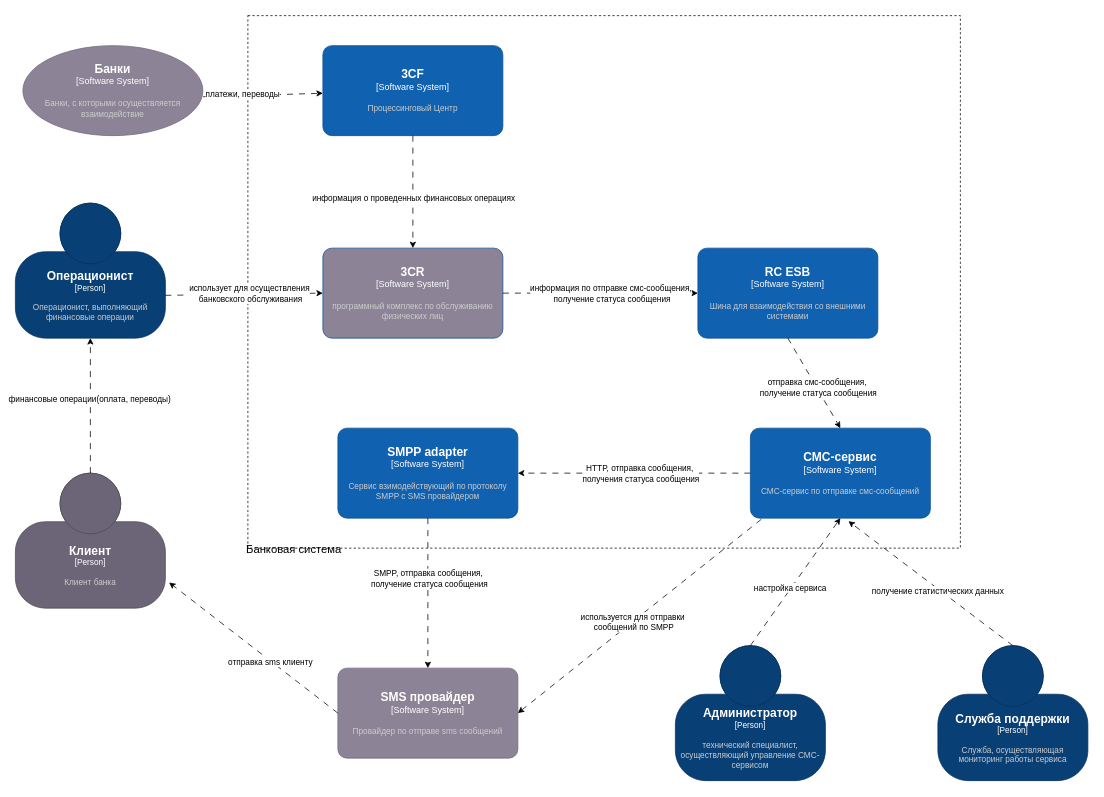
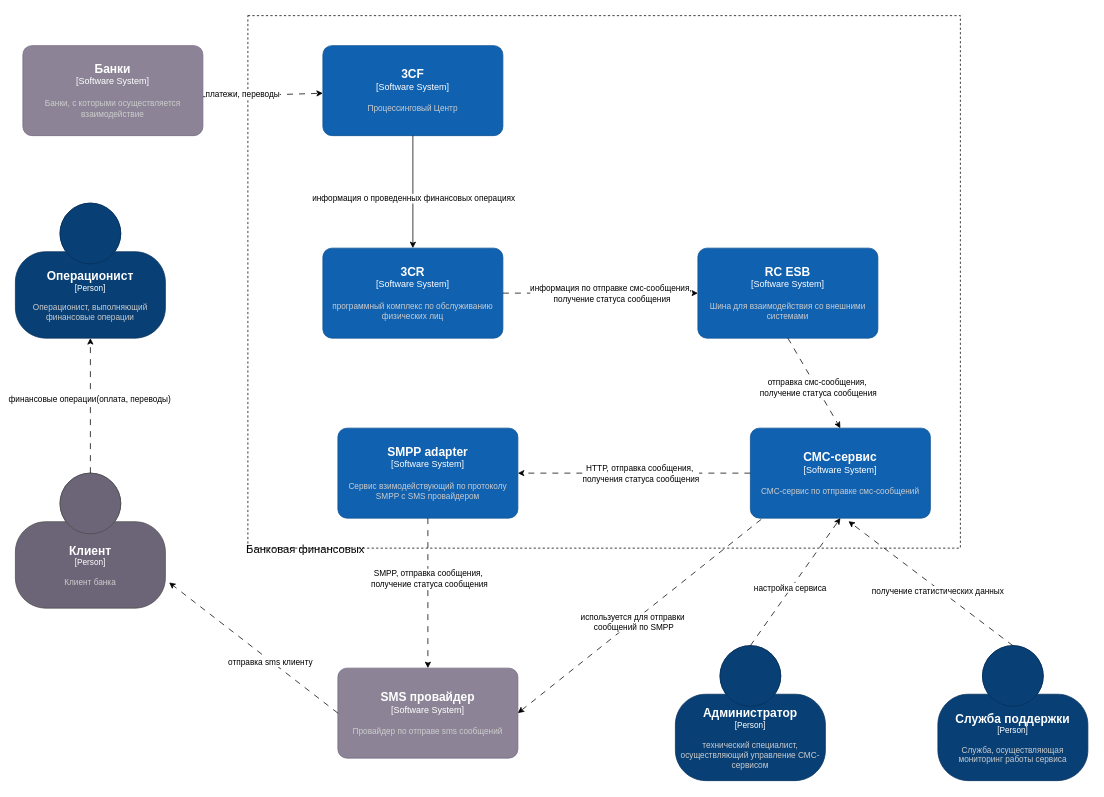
(113, 90) -> (113, 90)
(413, 192) -> (413, 192)
(413, 293) -> (413, 293)
(261, 294) -> none
(207, 559) -> (200, 559)
